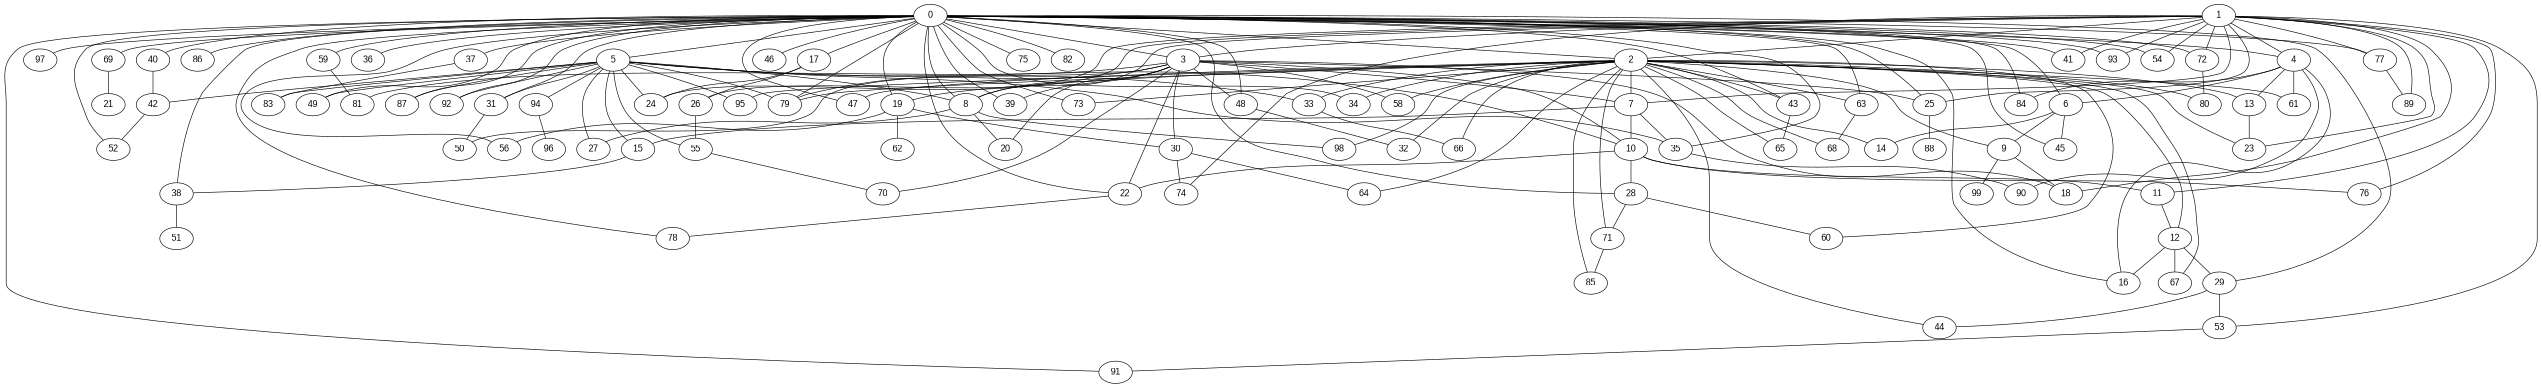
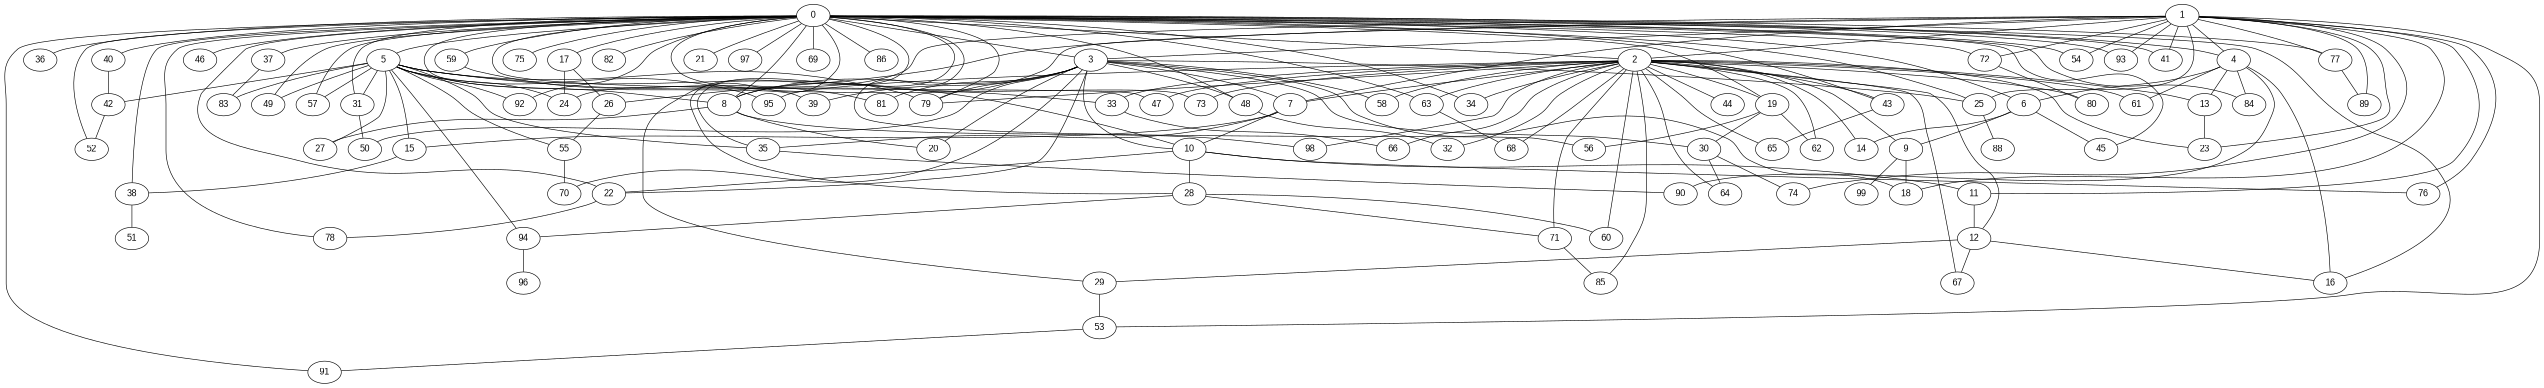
none -> (1749, 77)
(108, 82) -> (756, 36)
(402, 105) -> (313, 105)
none -> (856, 216)
(2083, 317) -> none
